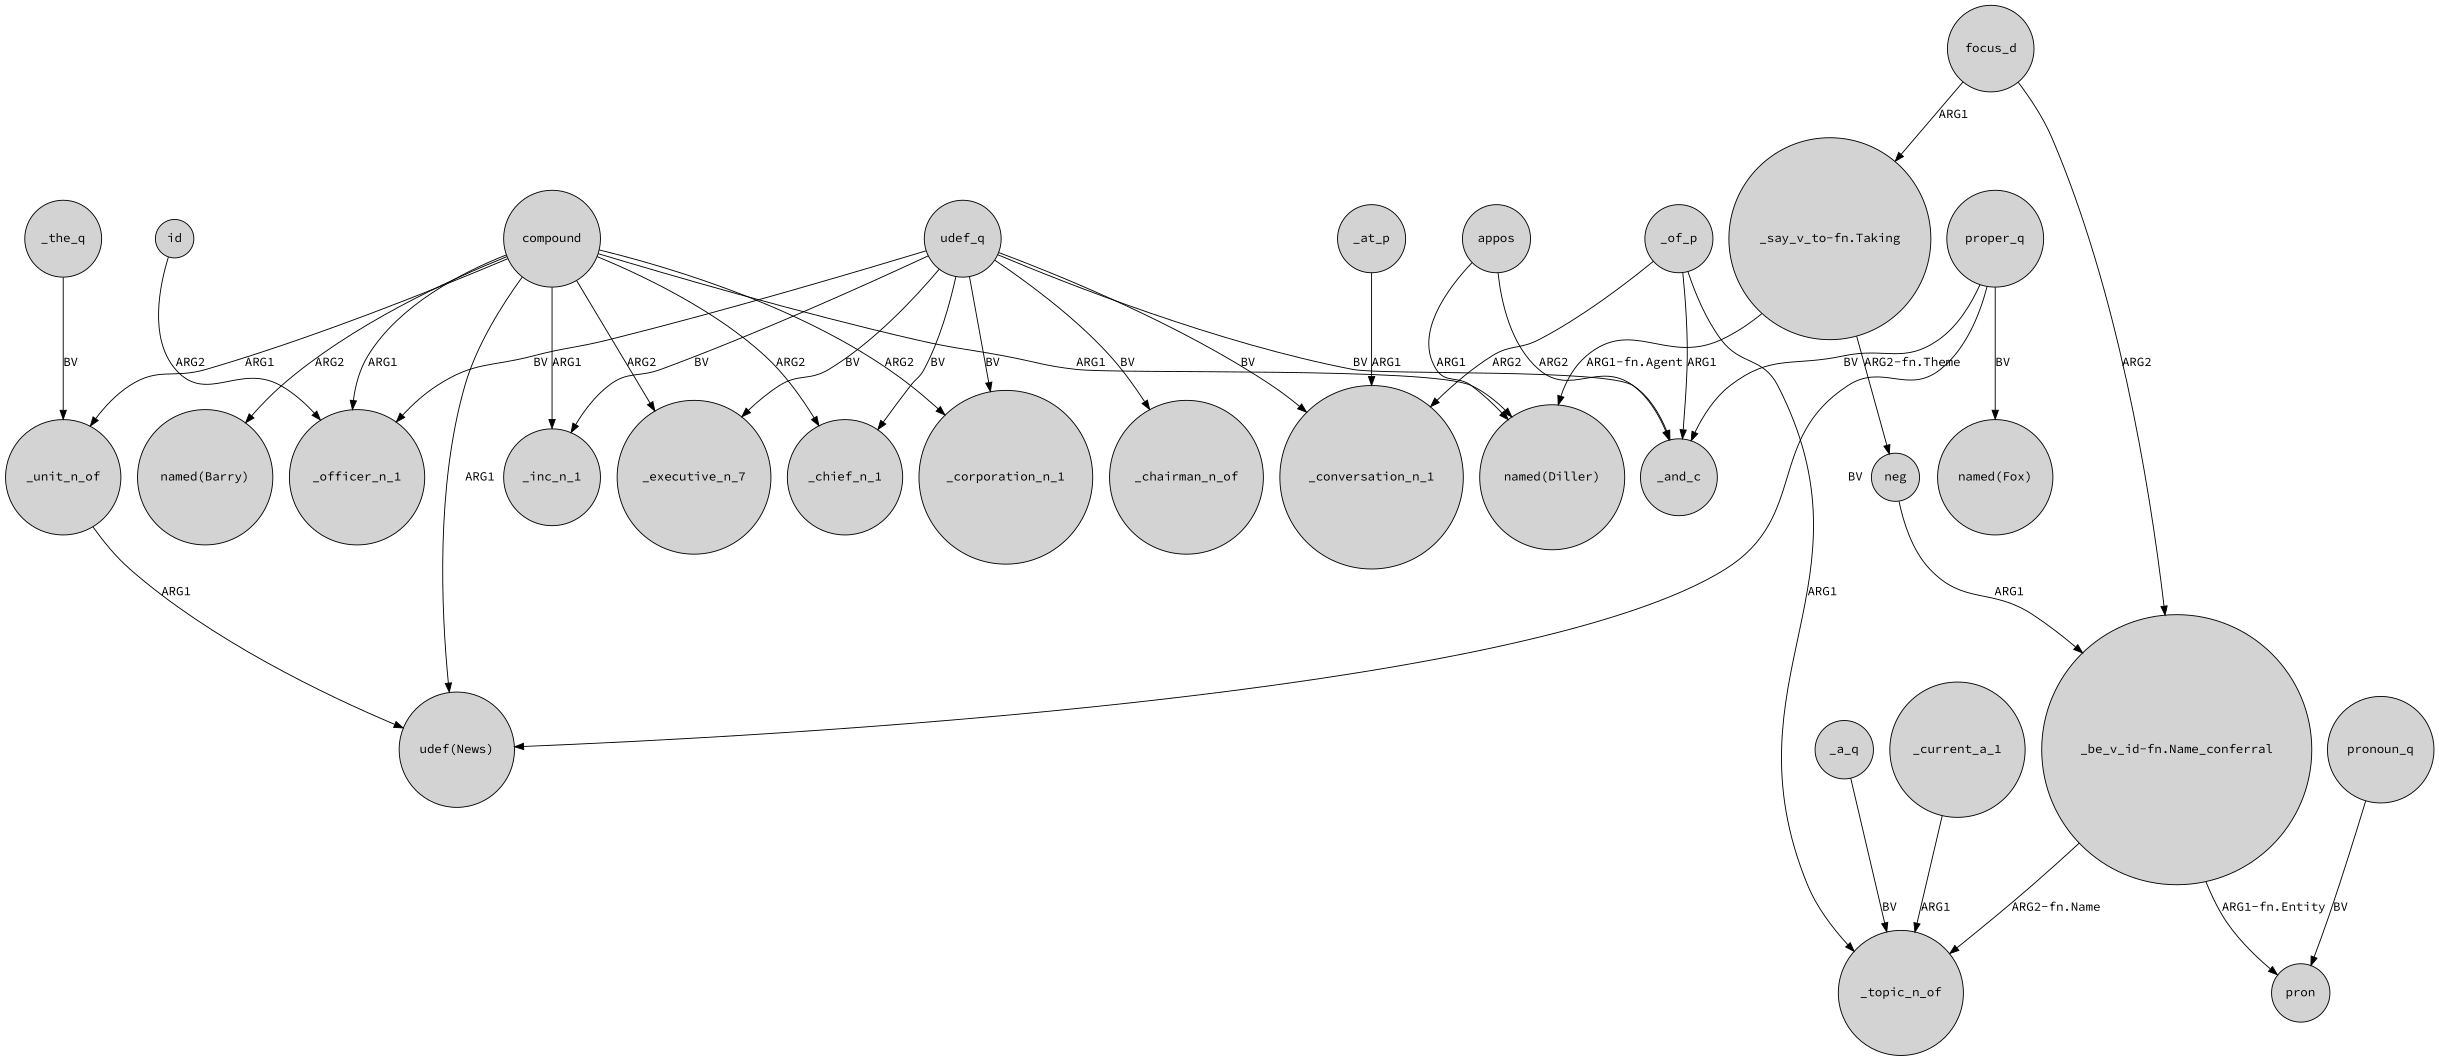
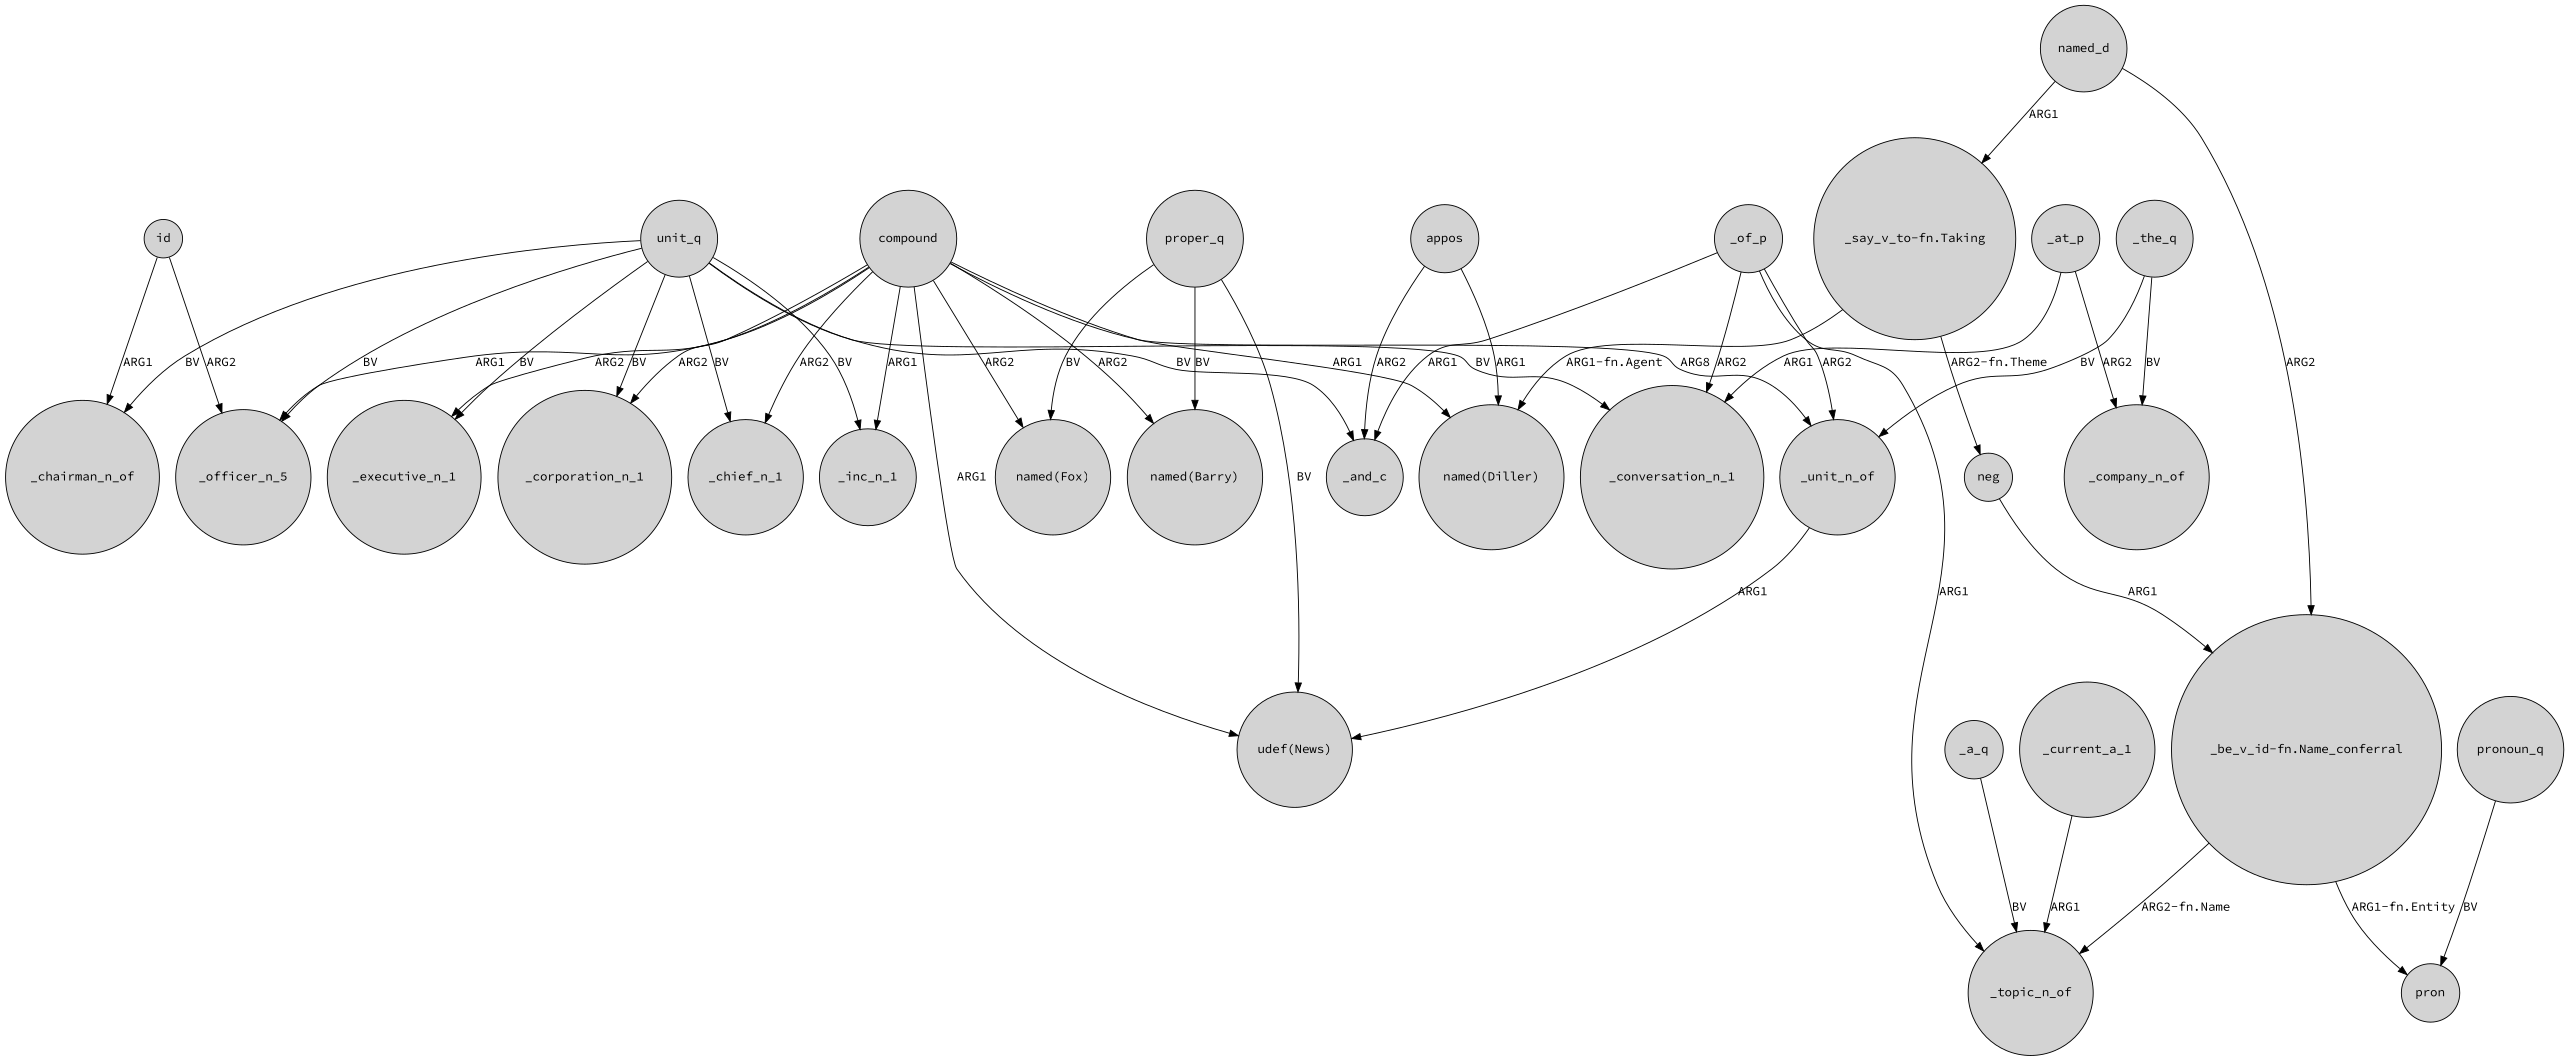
(1991, 49) -> (2084, 49)
(963, 239) -> (679, 239)
none -> (1792, 317)
none -> (134, 326)
none -> (969, 340)
(1838, 357) -> (1195, 338)
(260, 363) -> (1695, 363)
(357, 477) -> (243, 477)
(694, 477) -> (404, 477)
none -> (2137, 477)
